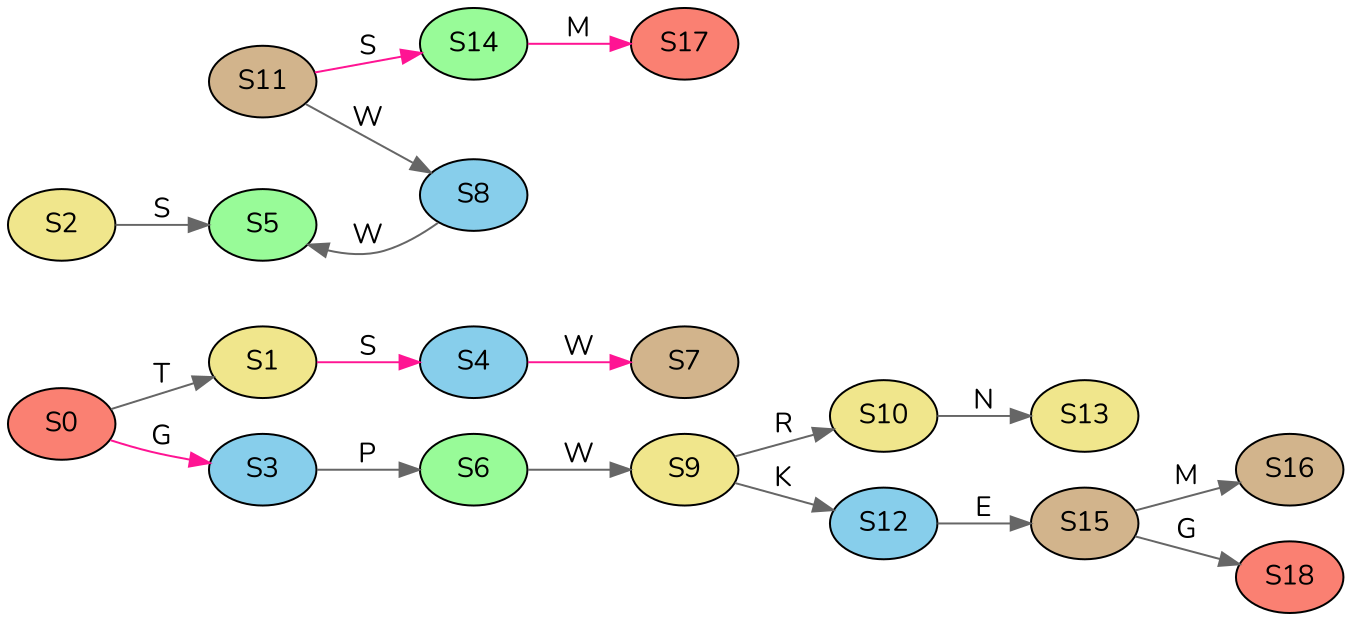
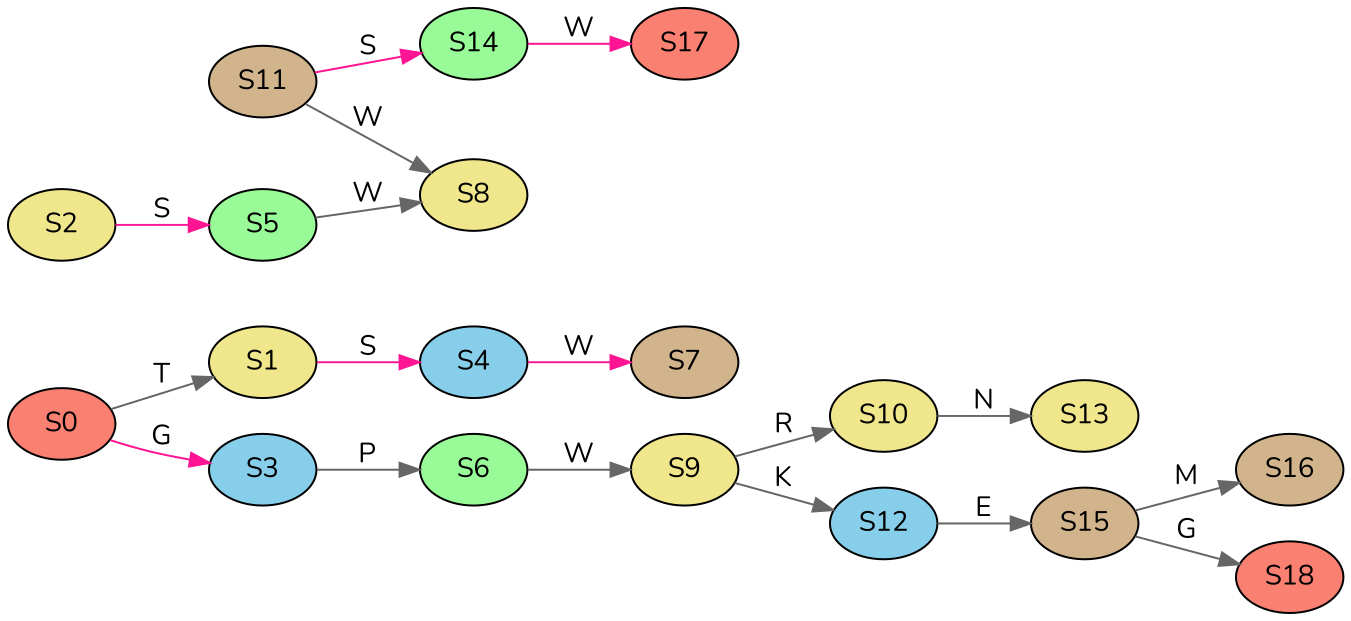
(579, 29) -> (579, 29)
(474, 195) -> (474, 195)
(152, 225) -> (152, 225)
(386, 250) -> (358, 211)
